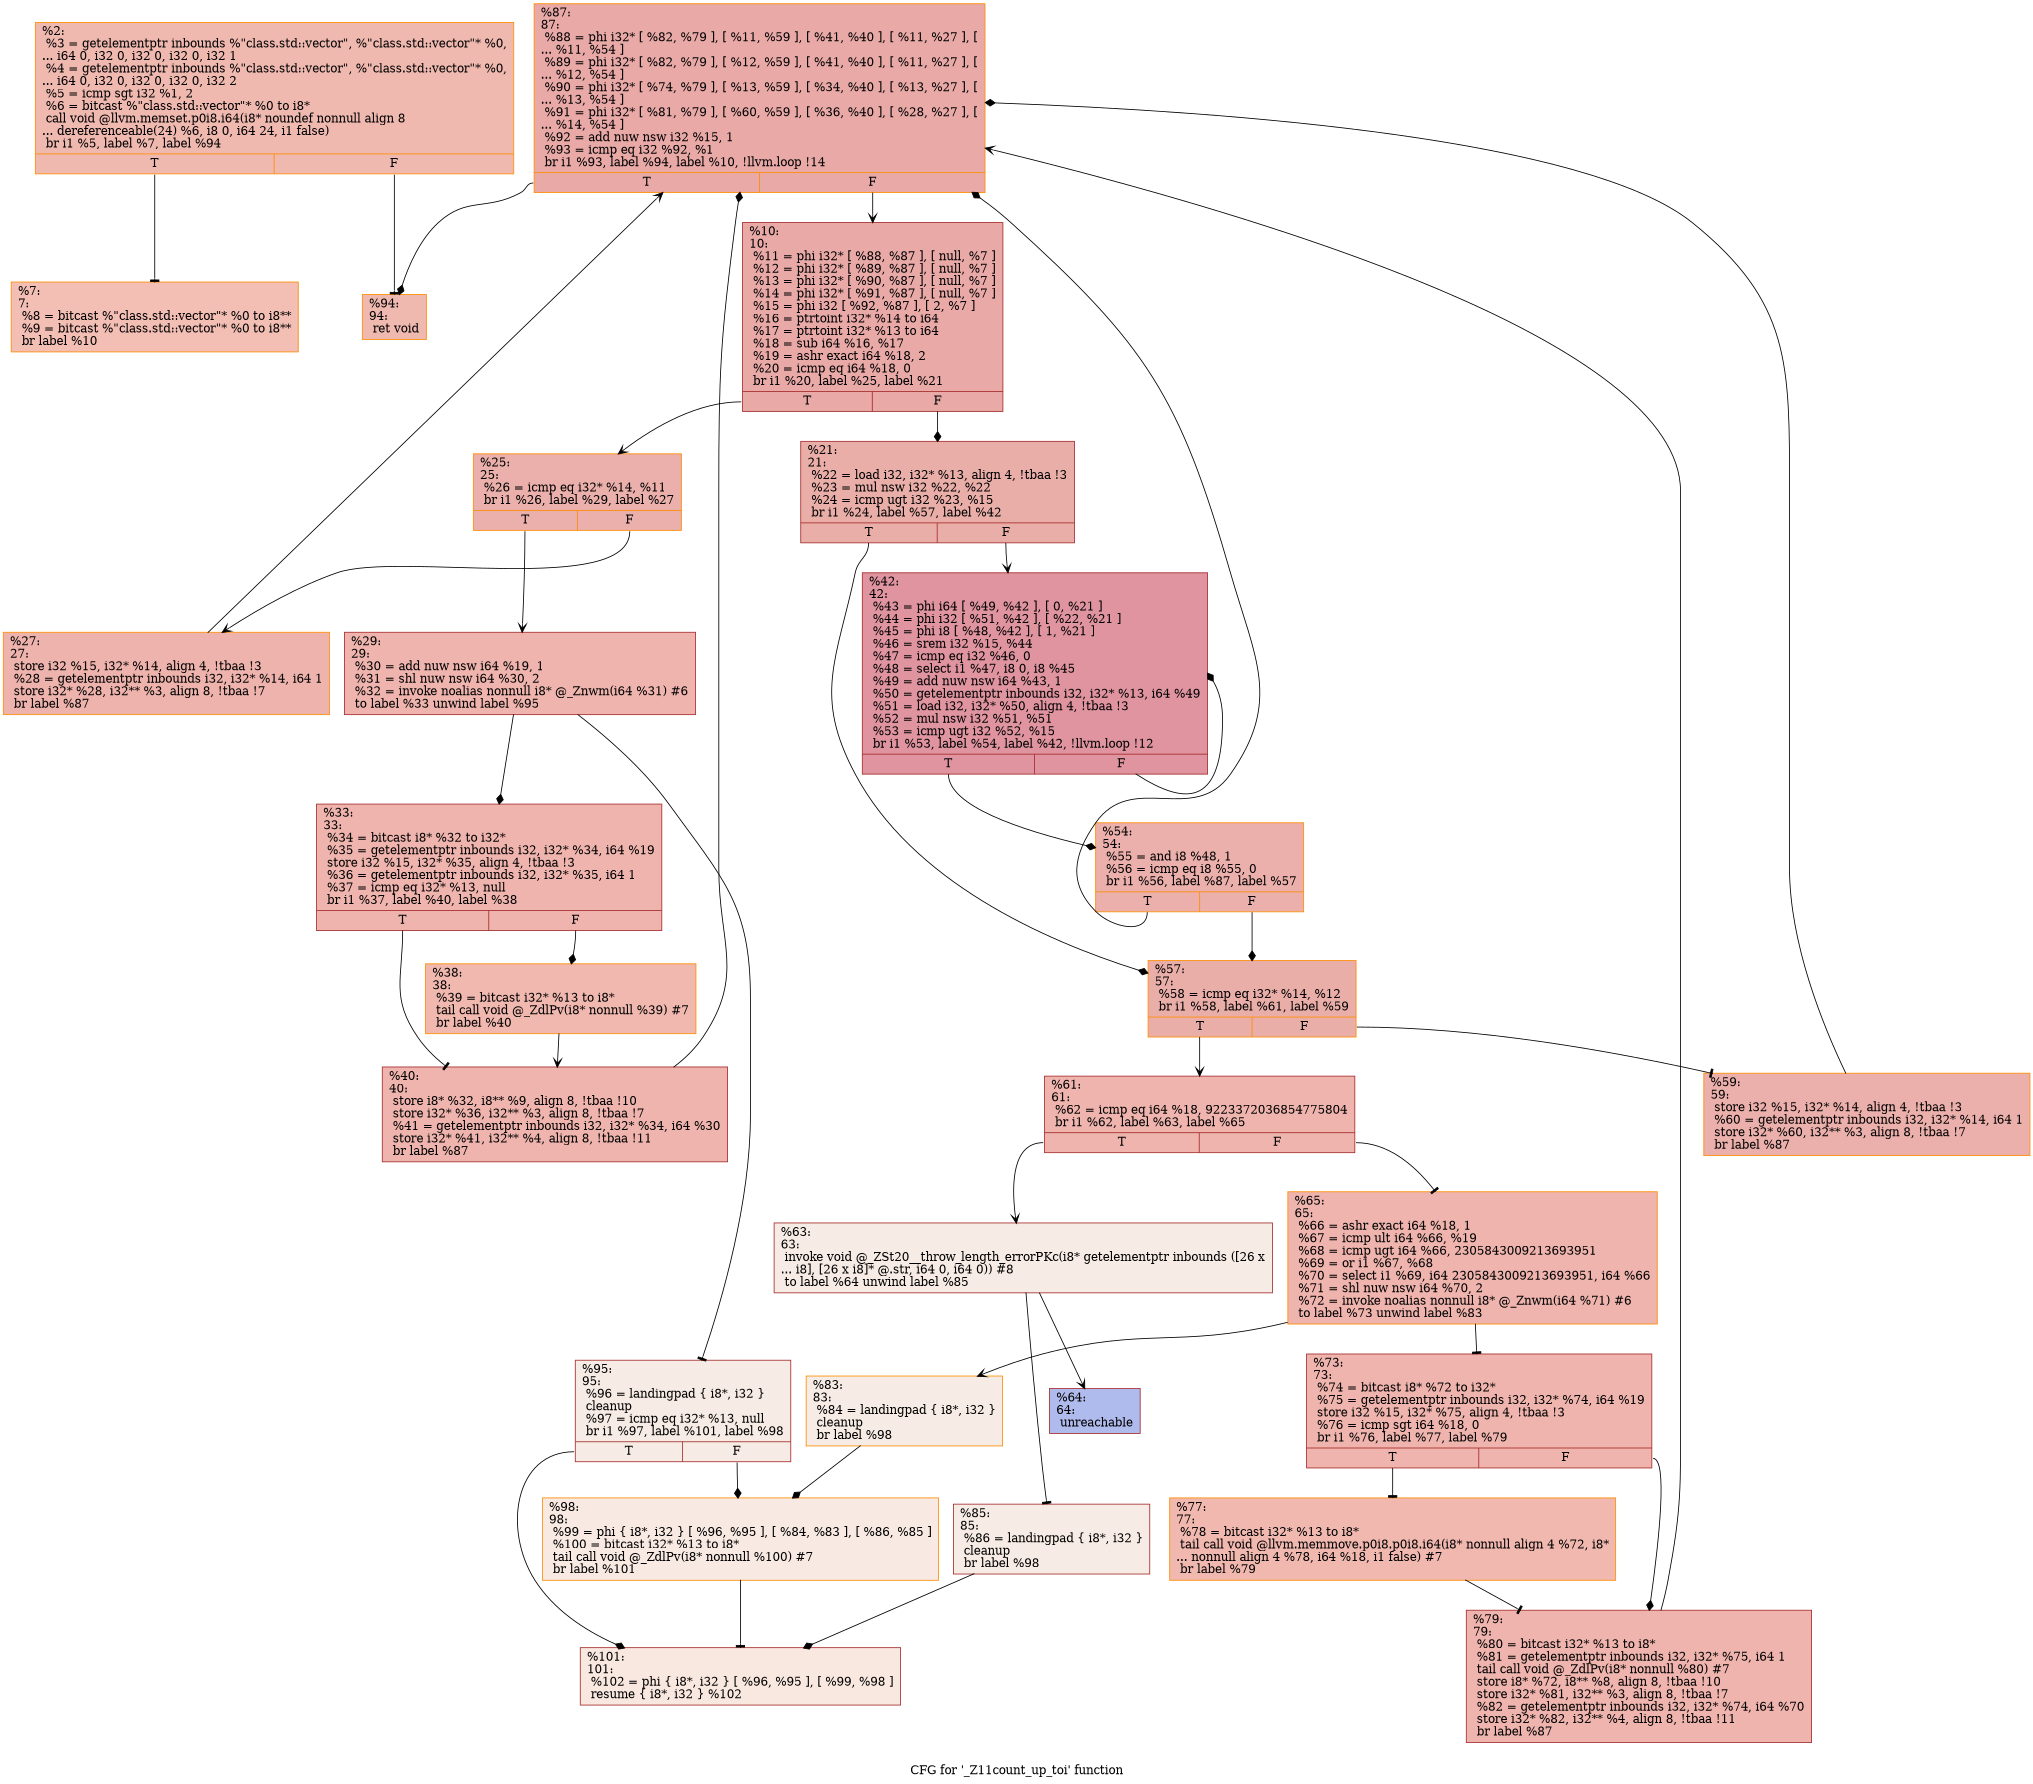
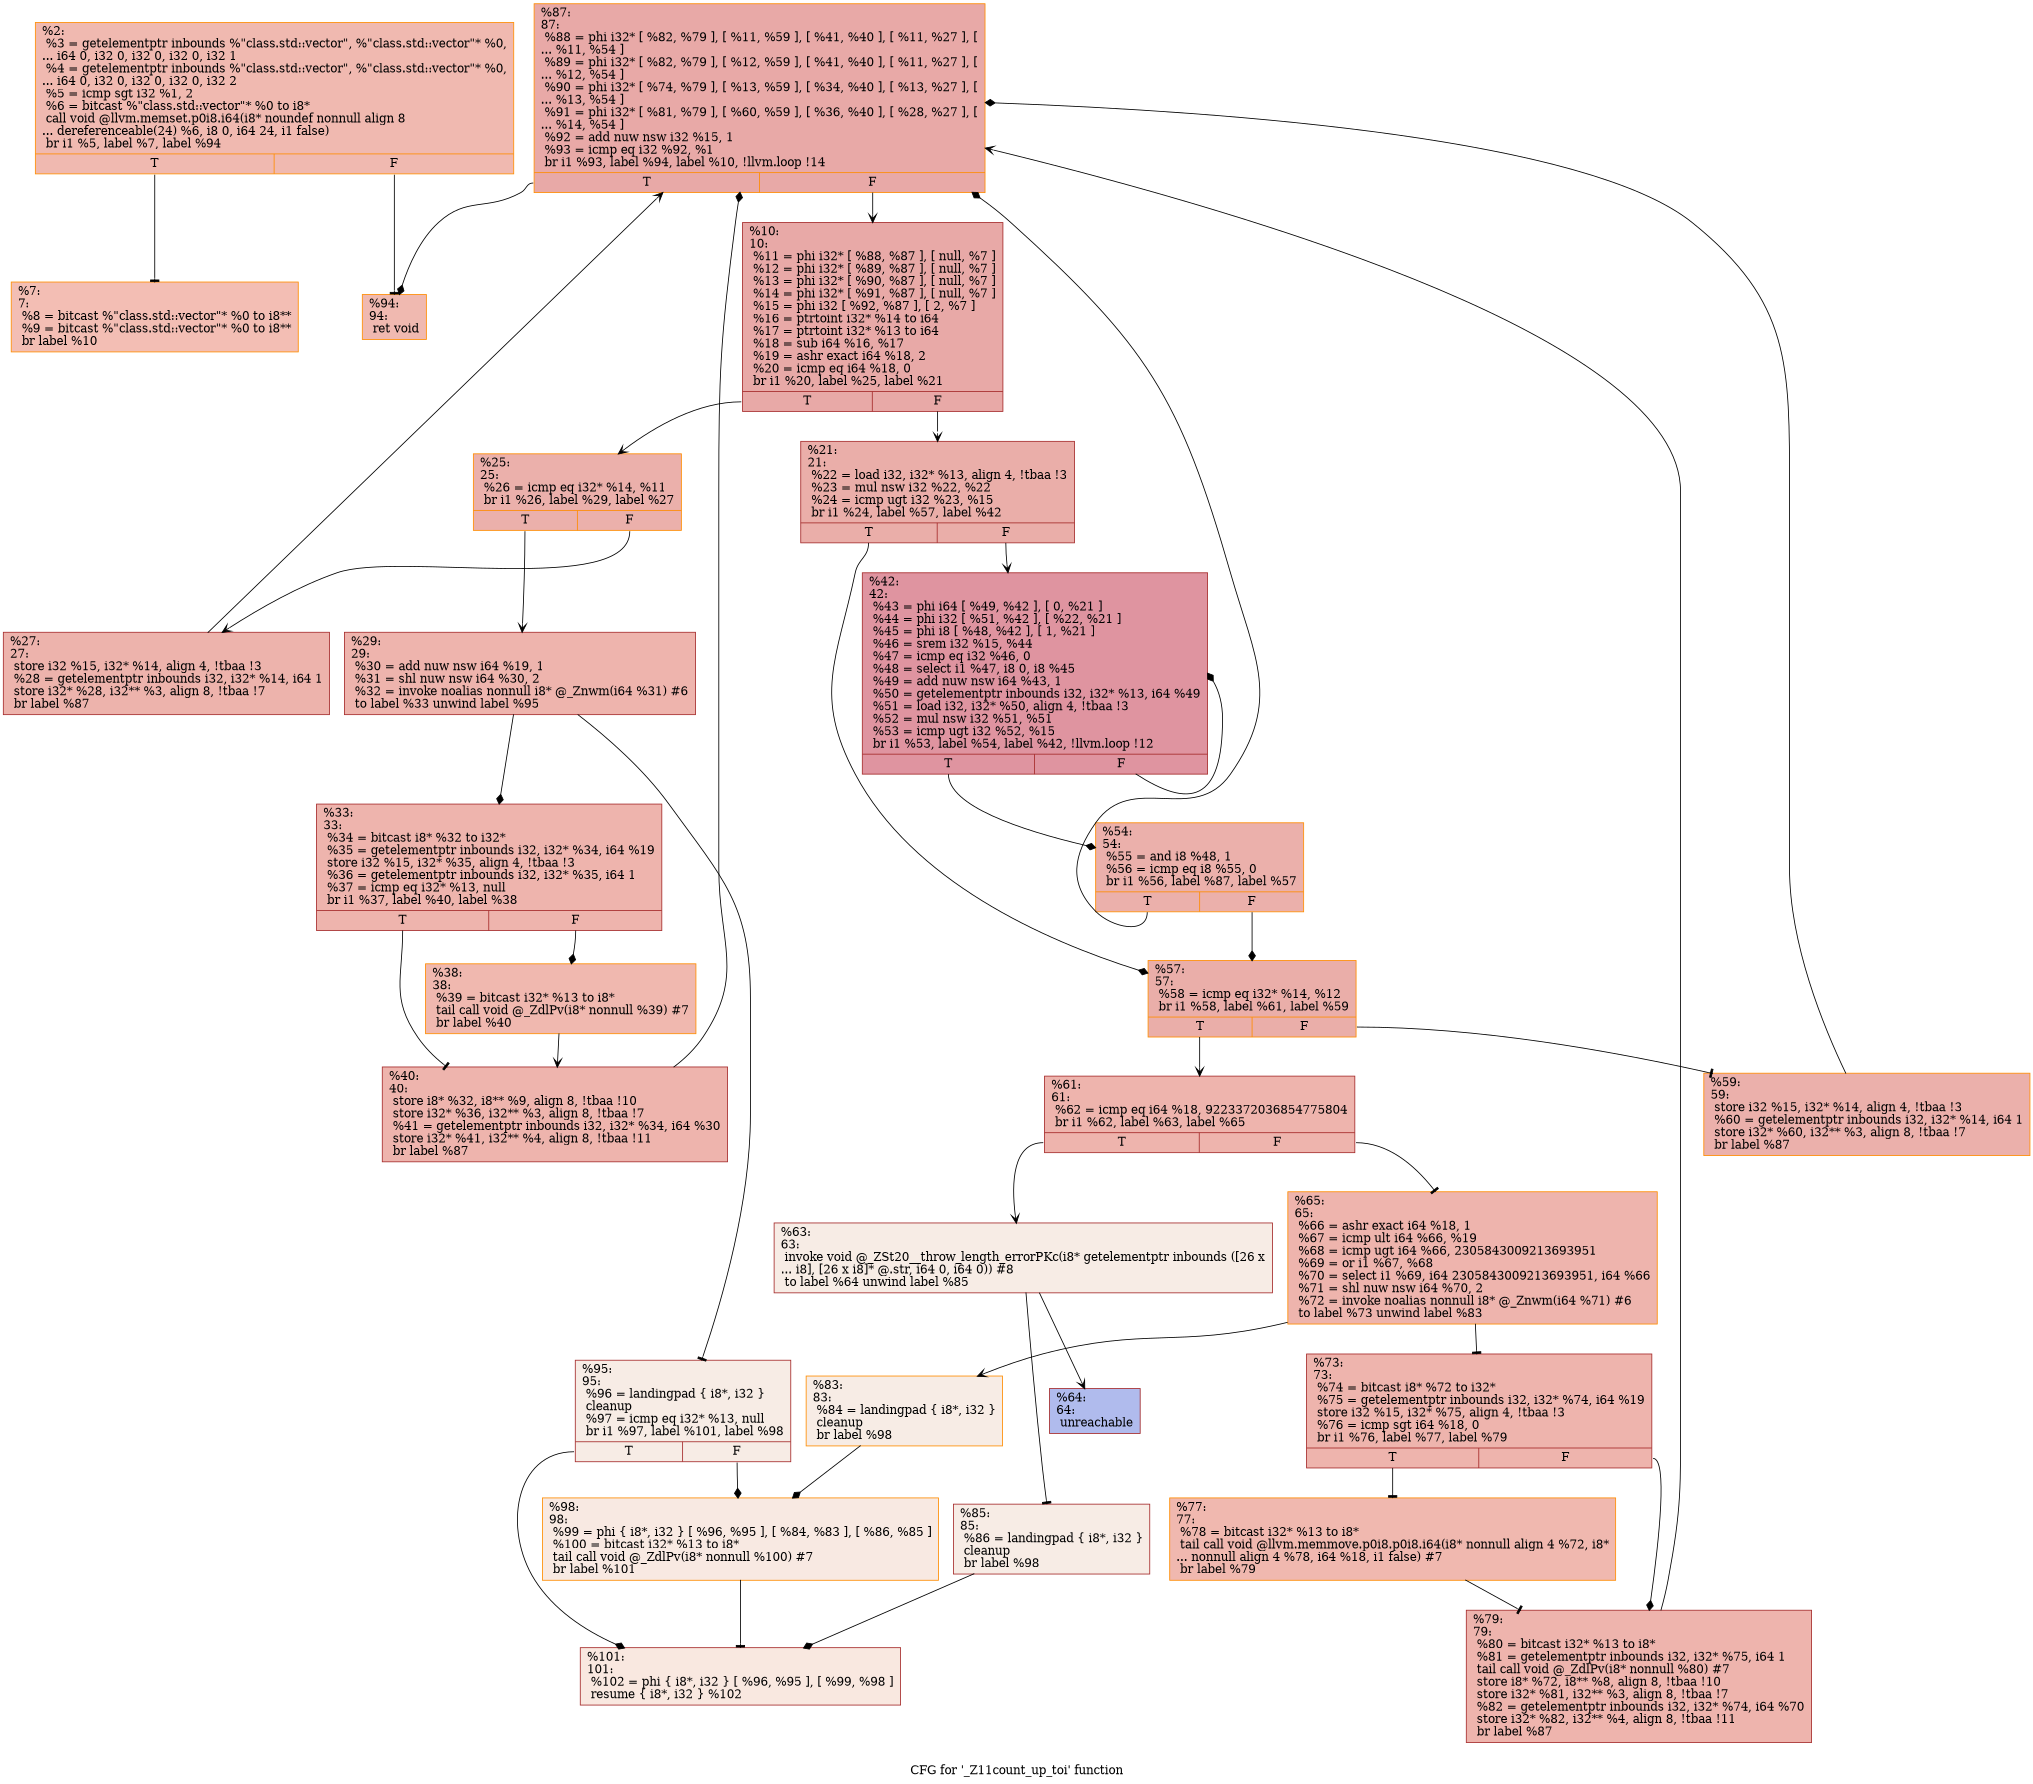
(938, 421) -> (938, 421)
(166, 673) -> (166, 673)
